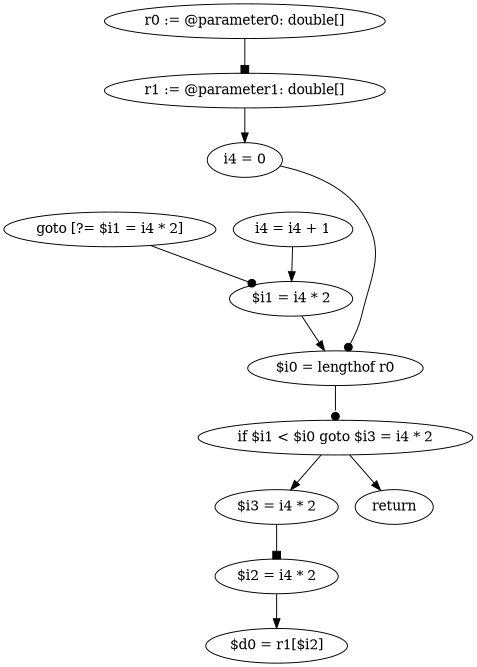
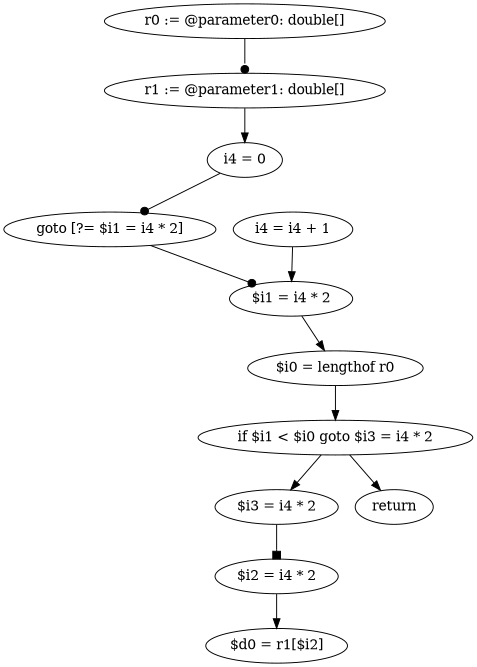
(245, 51) -> (245, 51)
(371, 231) -> (184, 191)
(335, 398) -> (335, 398)
